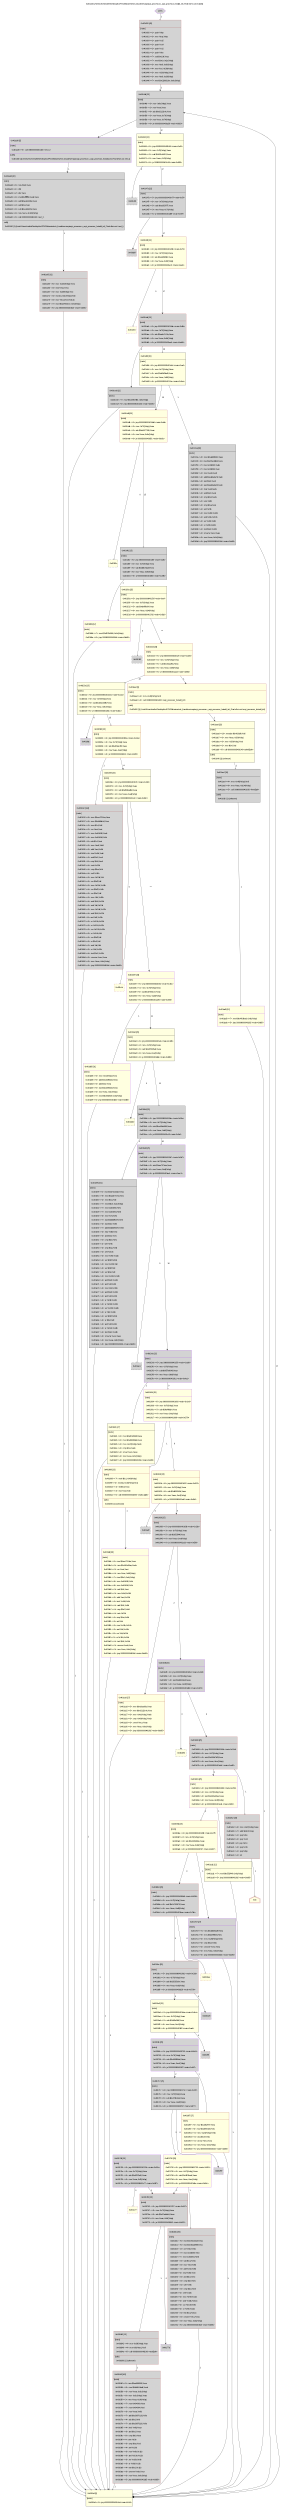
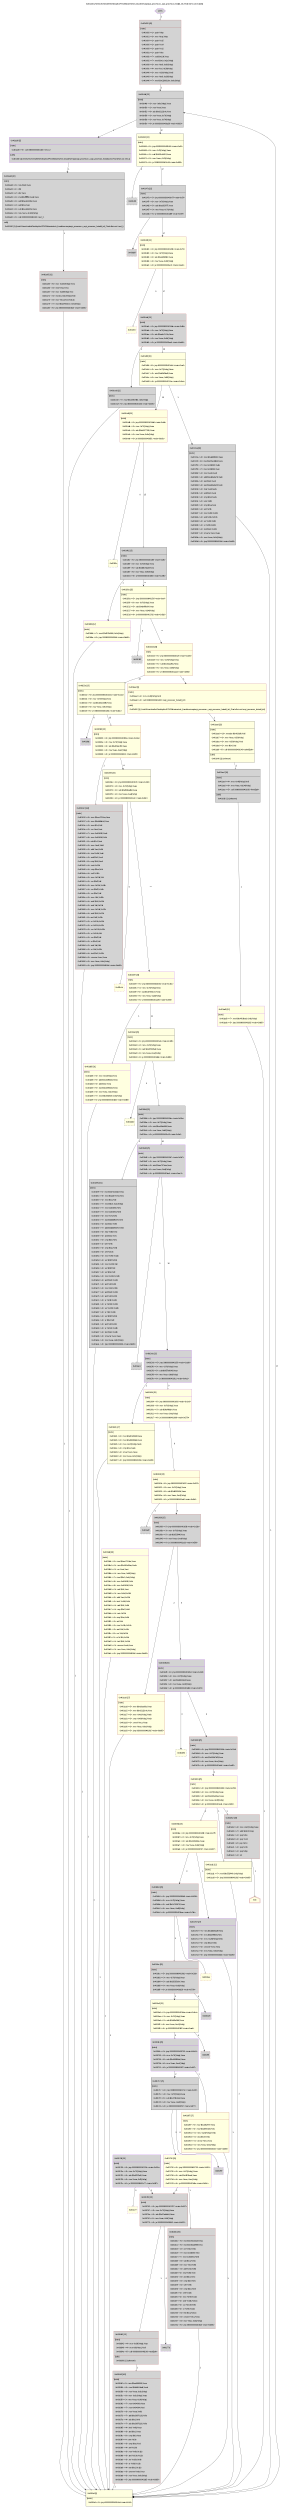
(126, 1487) -> none
(243, 1790) -> (225, 1811)
